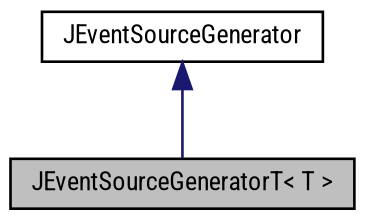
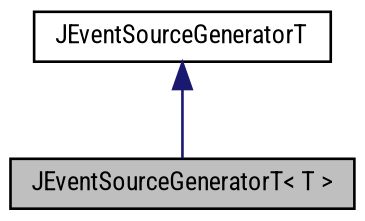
(182, 37) -> (182, 37)
